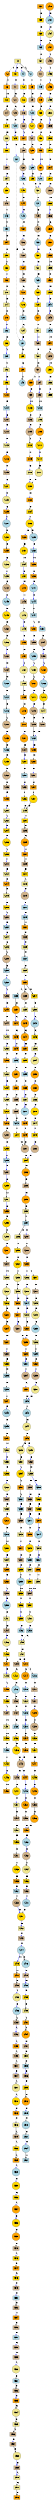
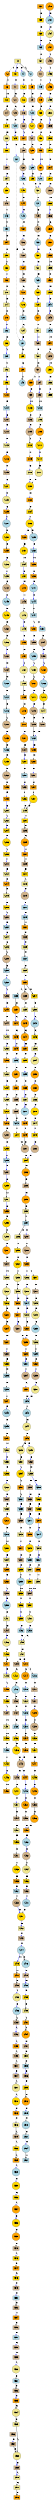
(6, 787) -> (6, 787)
(6, 804) -> (6, 804)
(6, 1081) -> (6, 1081)
(15, 2429) -> (17, 2439)
